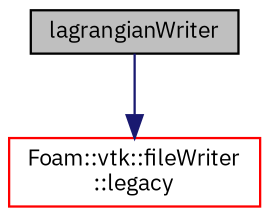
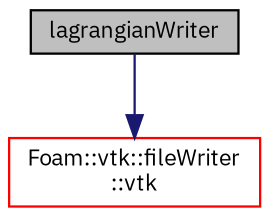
(135, 172) -> (135, 172)
